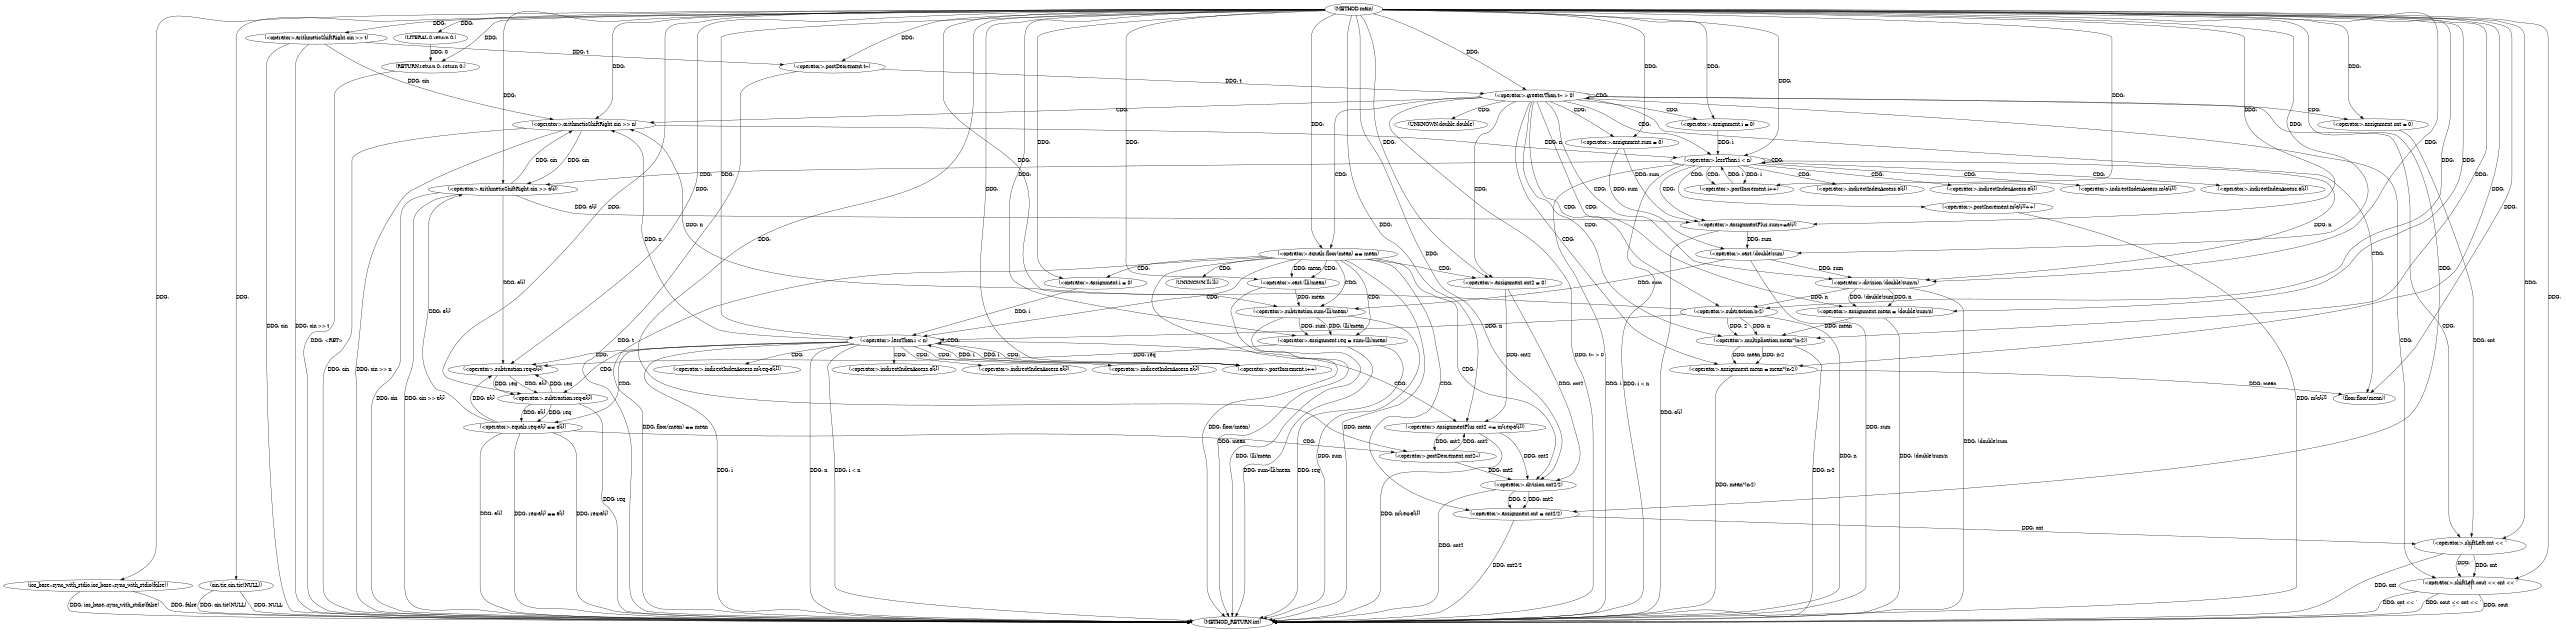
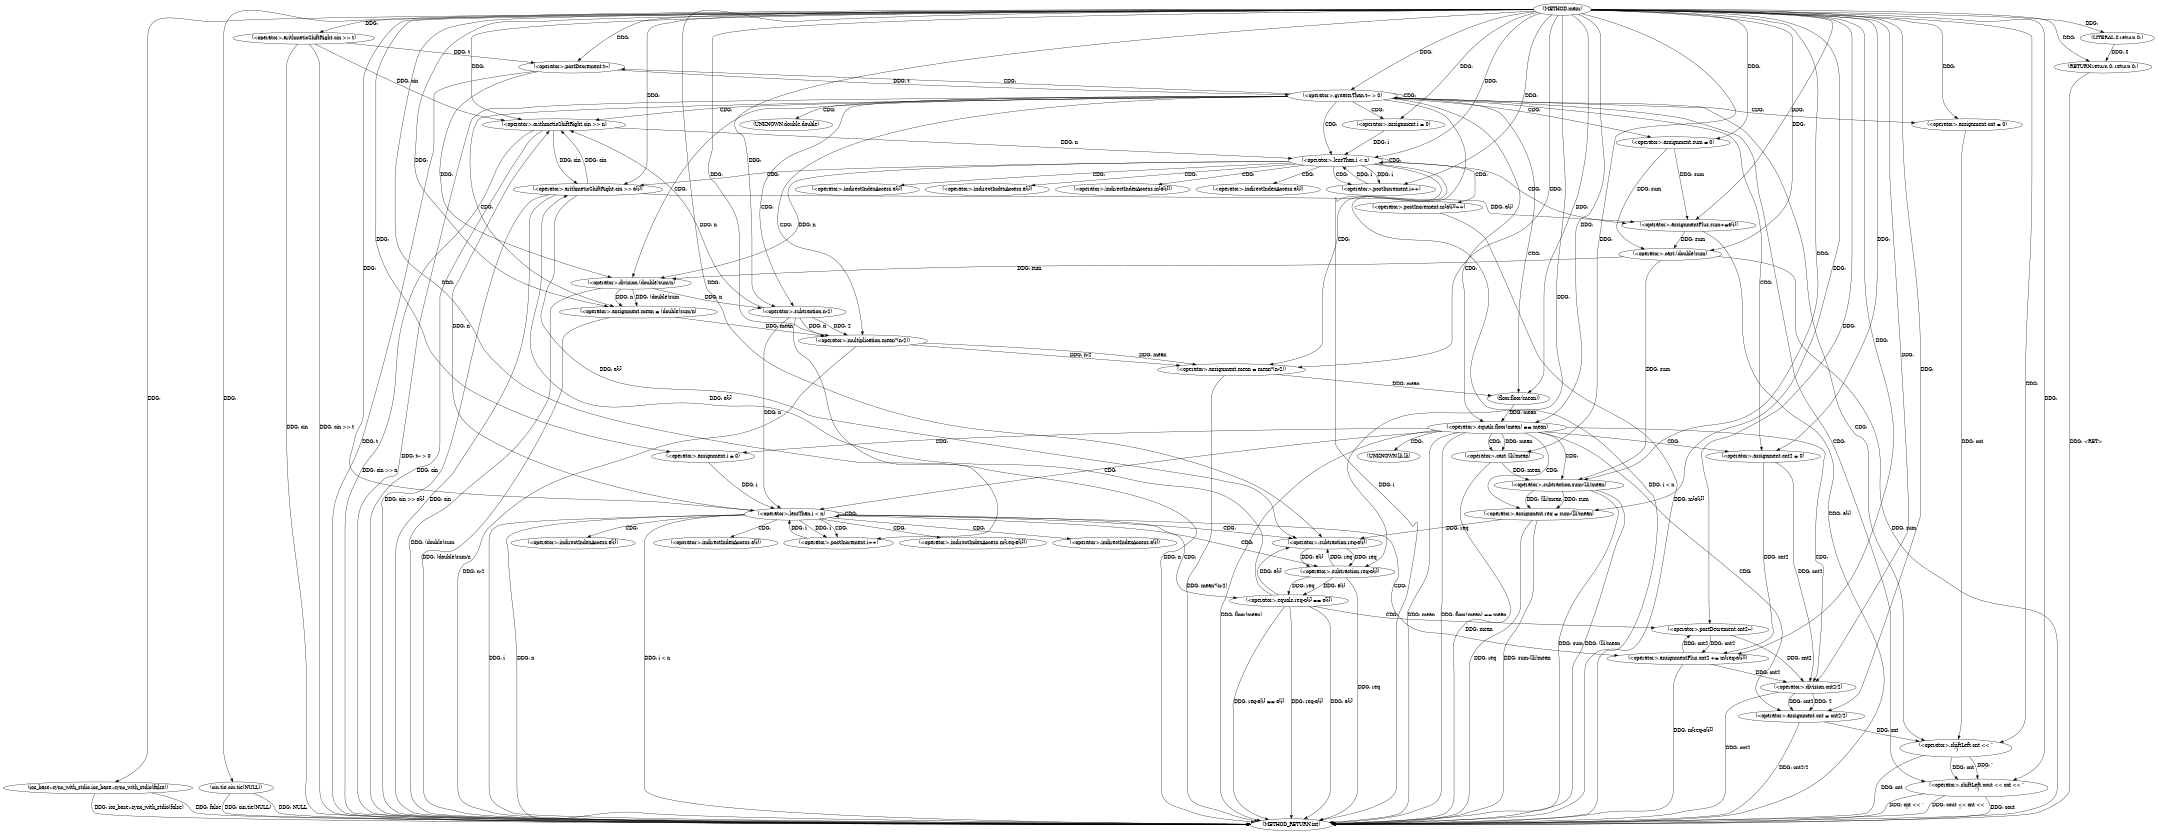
(2325, 21) -> (444, 200)
none -> (958, 82)
none -> (1508, 412)
